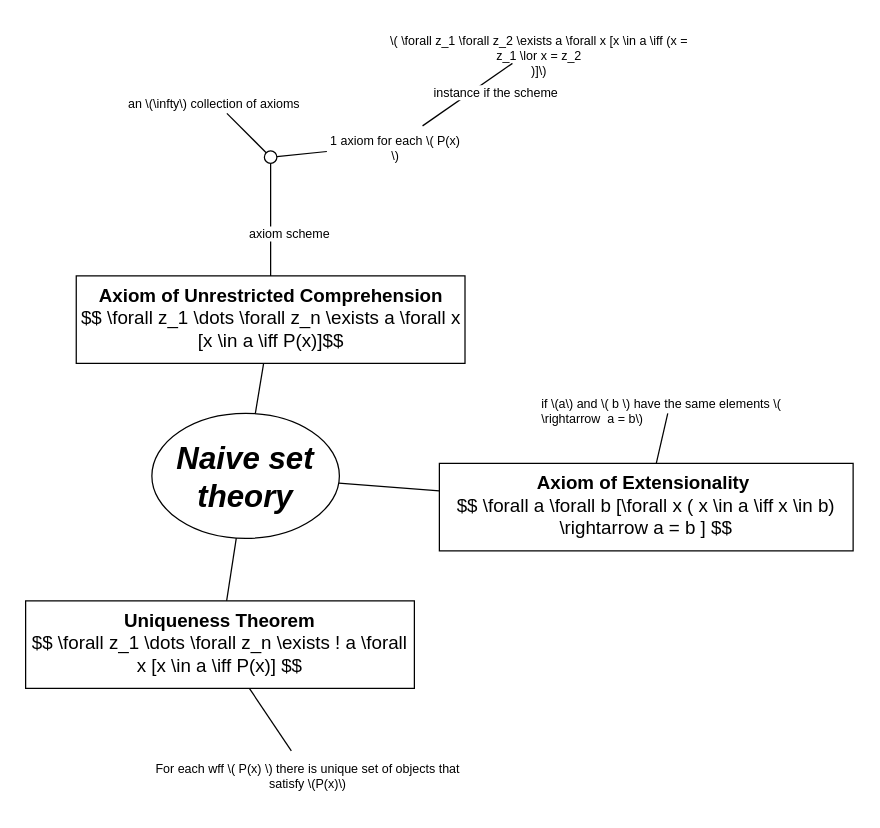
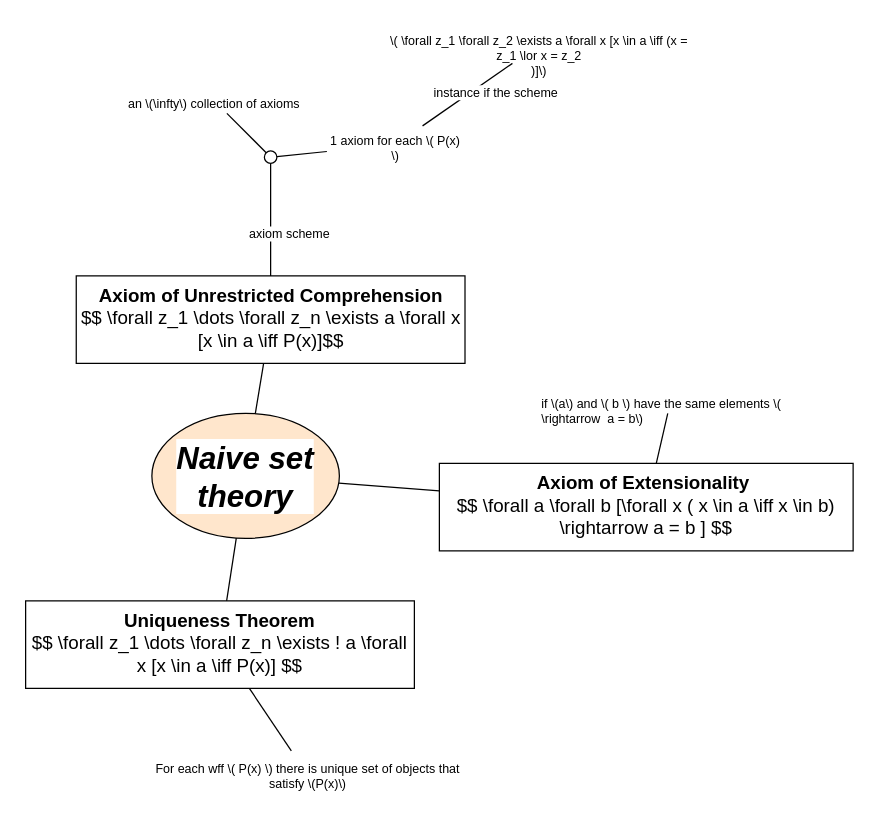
(246, 476) -> (246, 476)
